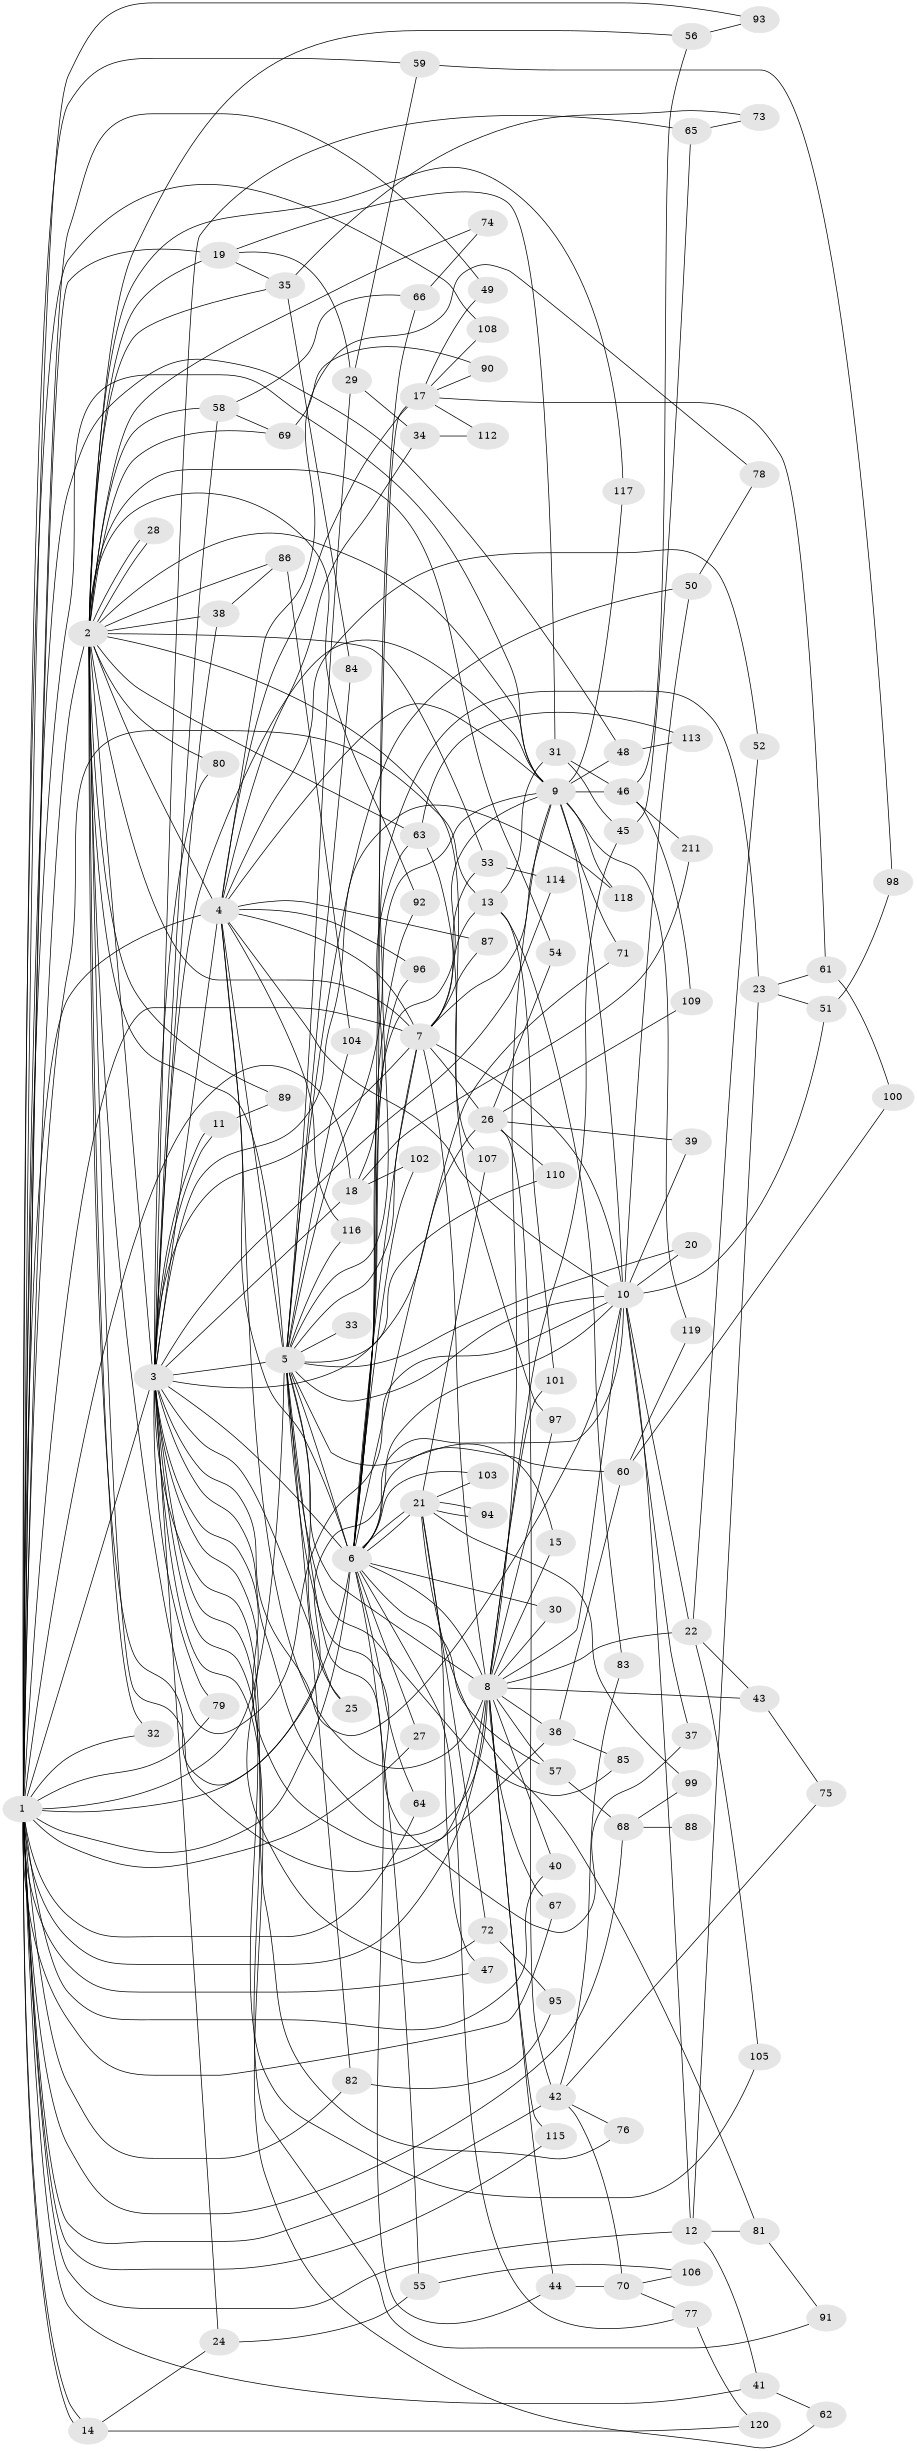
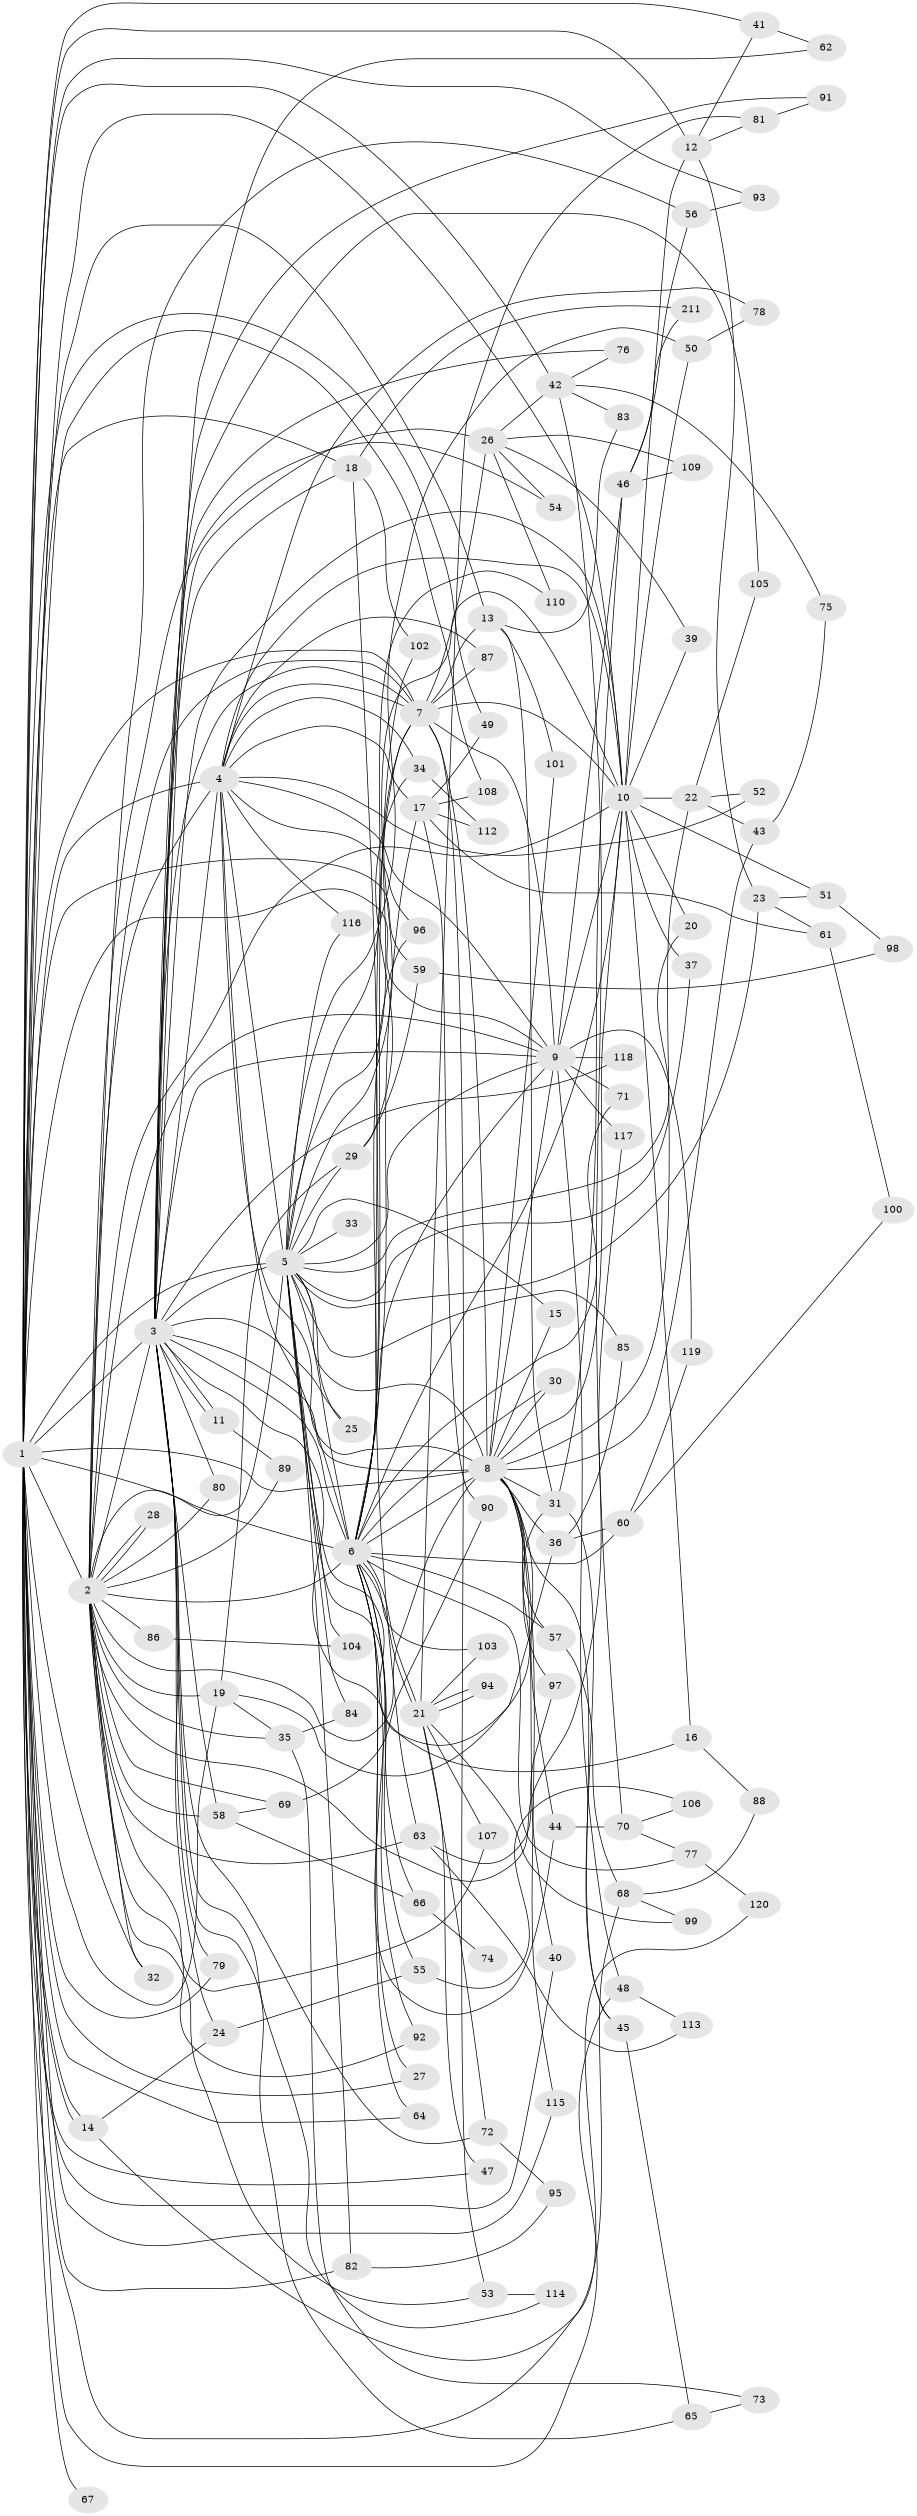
(214, 352) -> none
(219, 614) -> none
none -> (692, 1738)
(504, 1802) -> (522, 1486)
